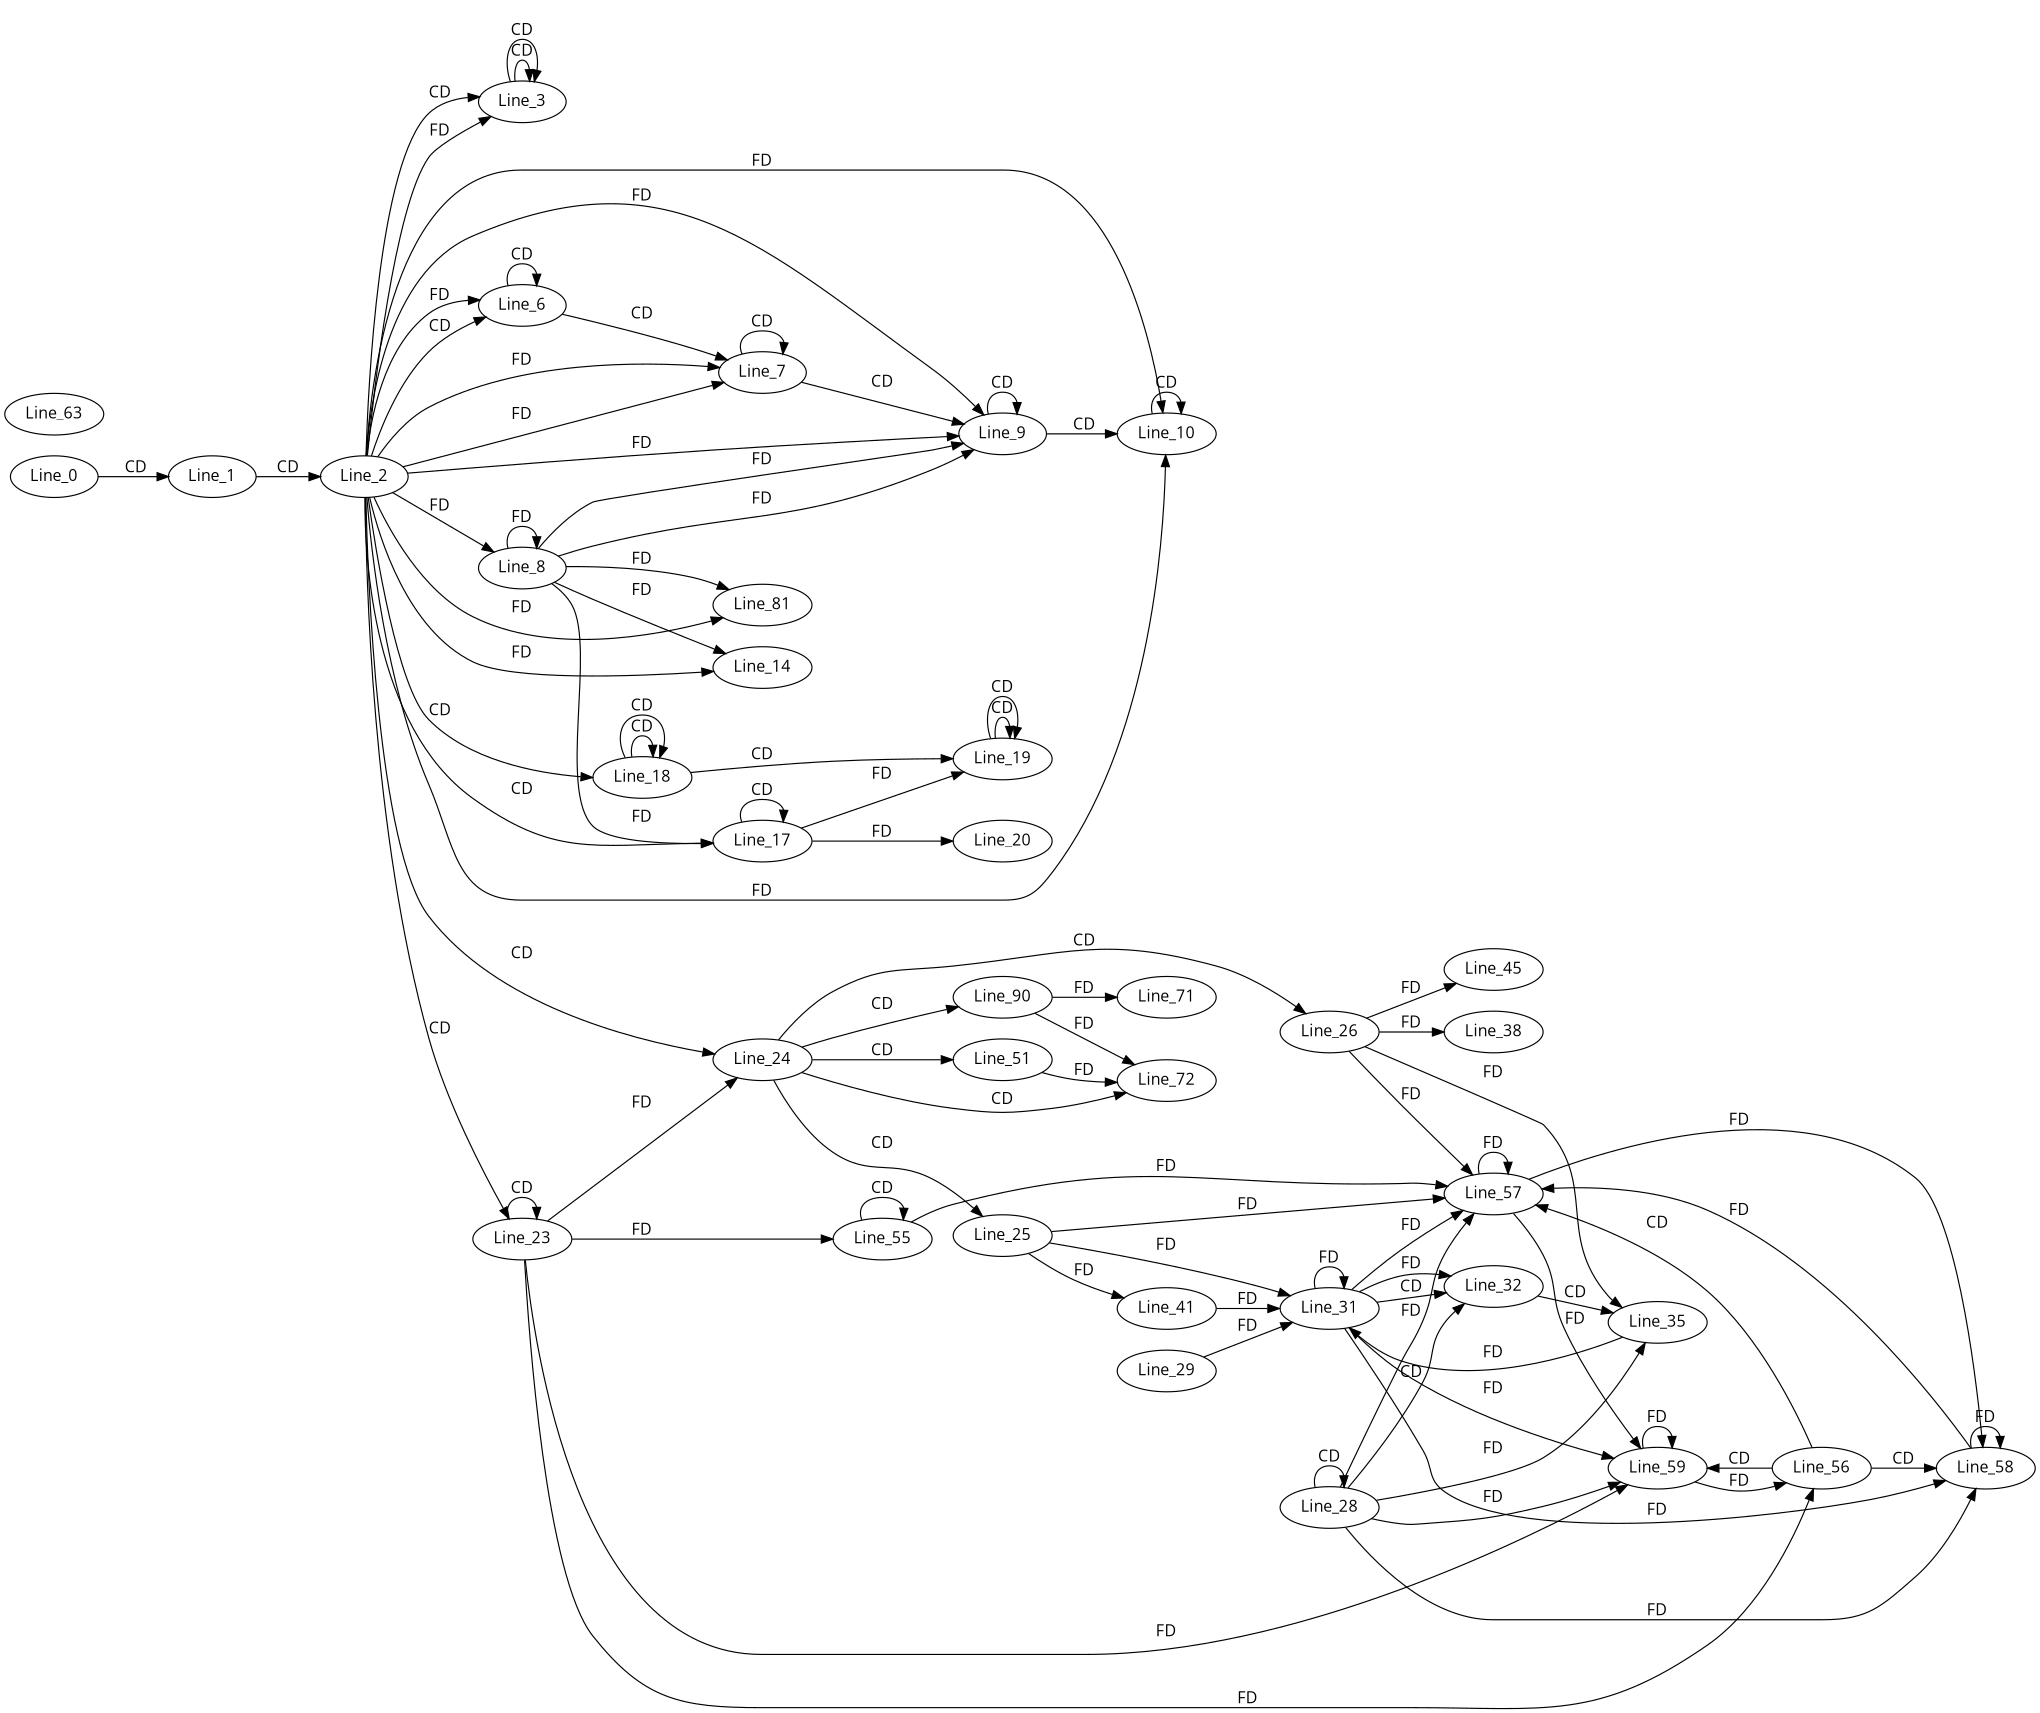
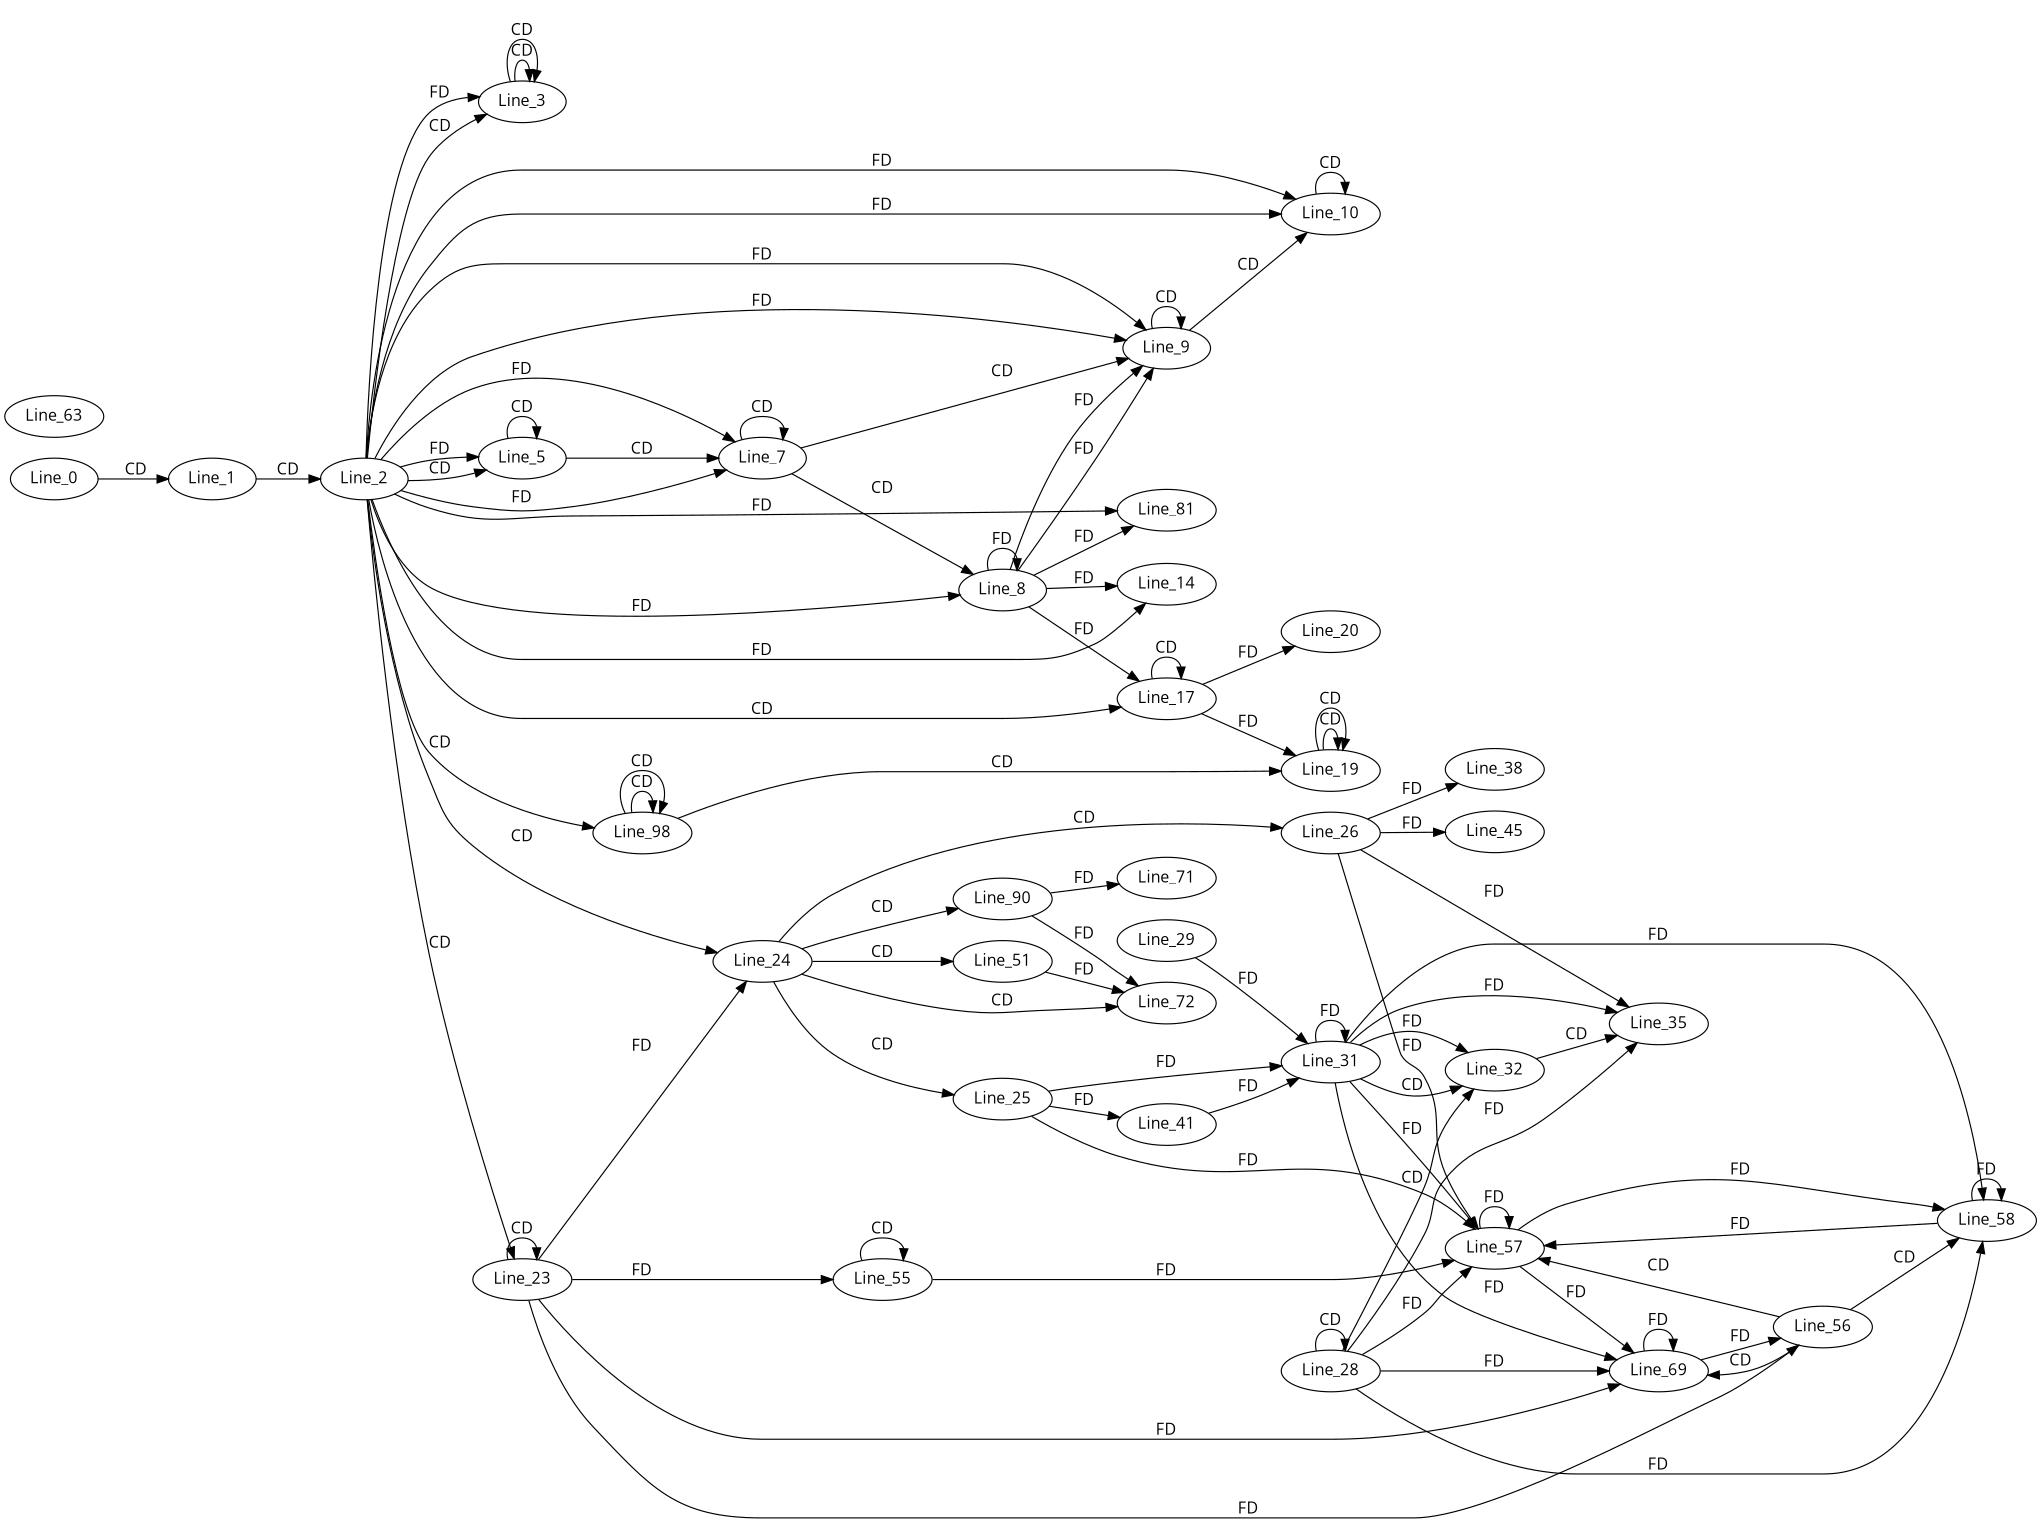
(522, 305) -> (522, 458)
none -> (877, 521)
(642, 777) -> (642, 833)
(1488, 1370) -> (1473, 996)
(1658, 1468) -> (1659, 1371)
